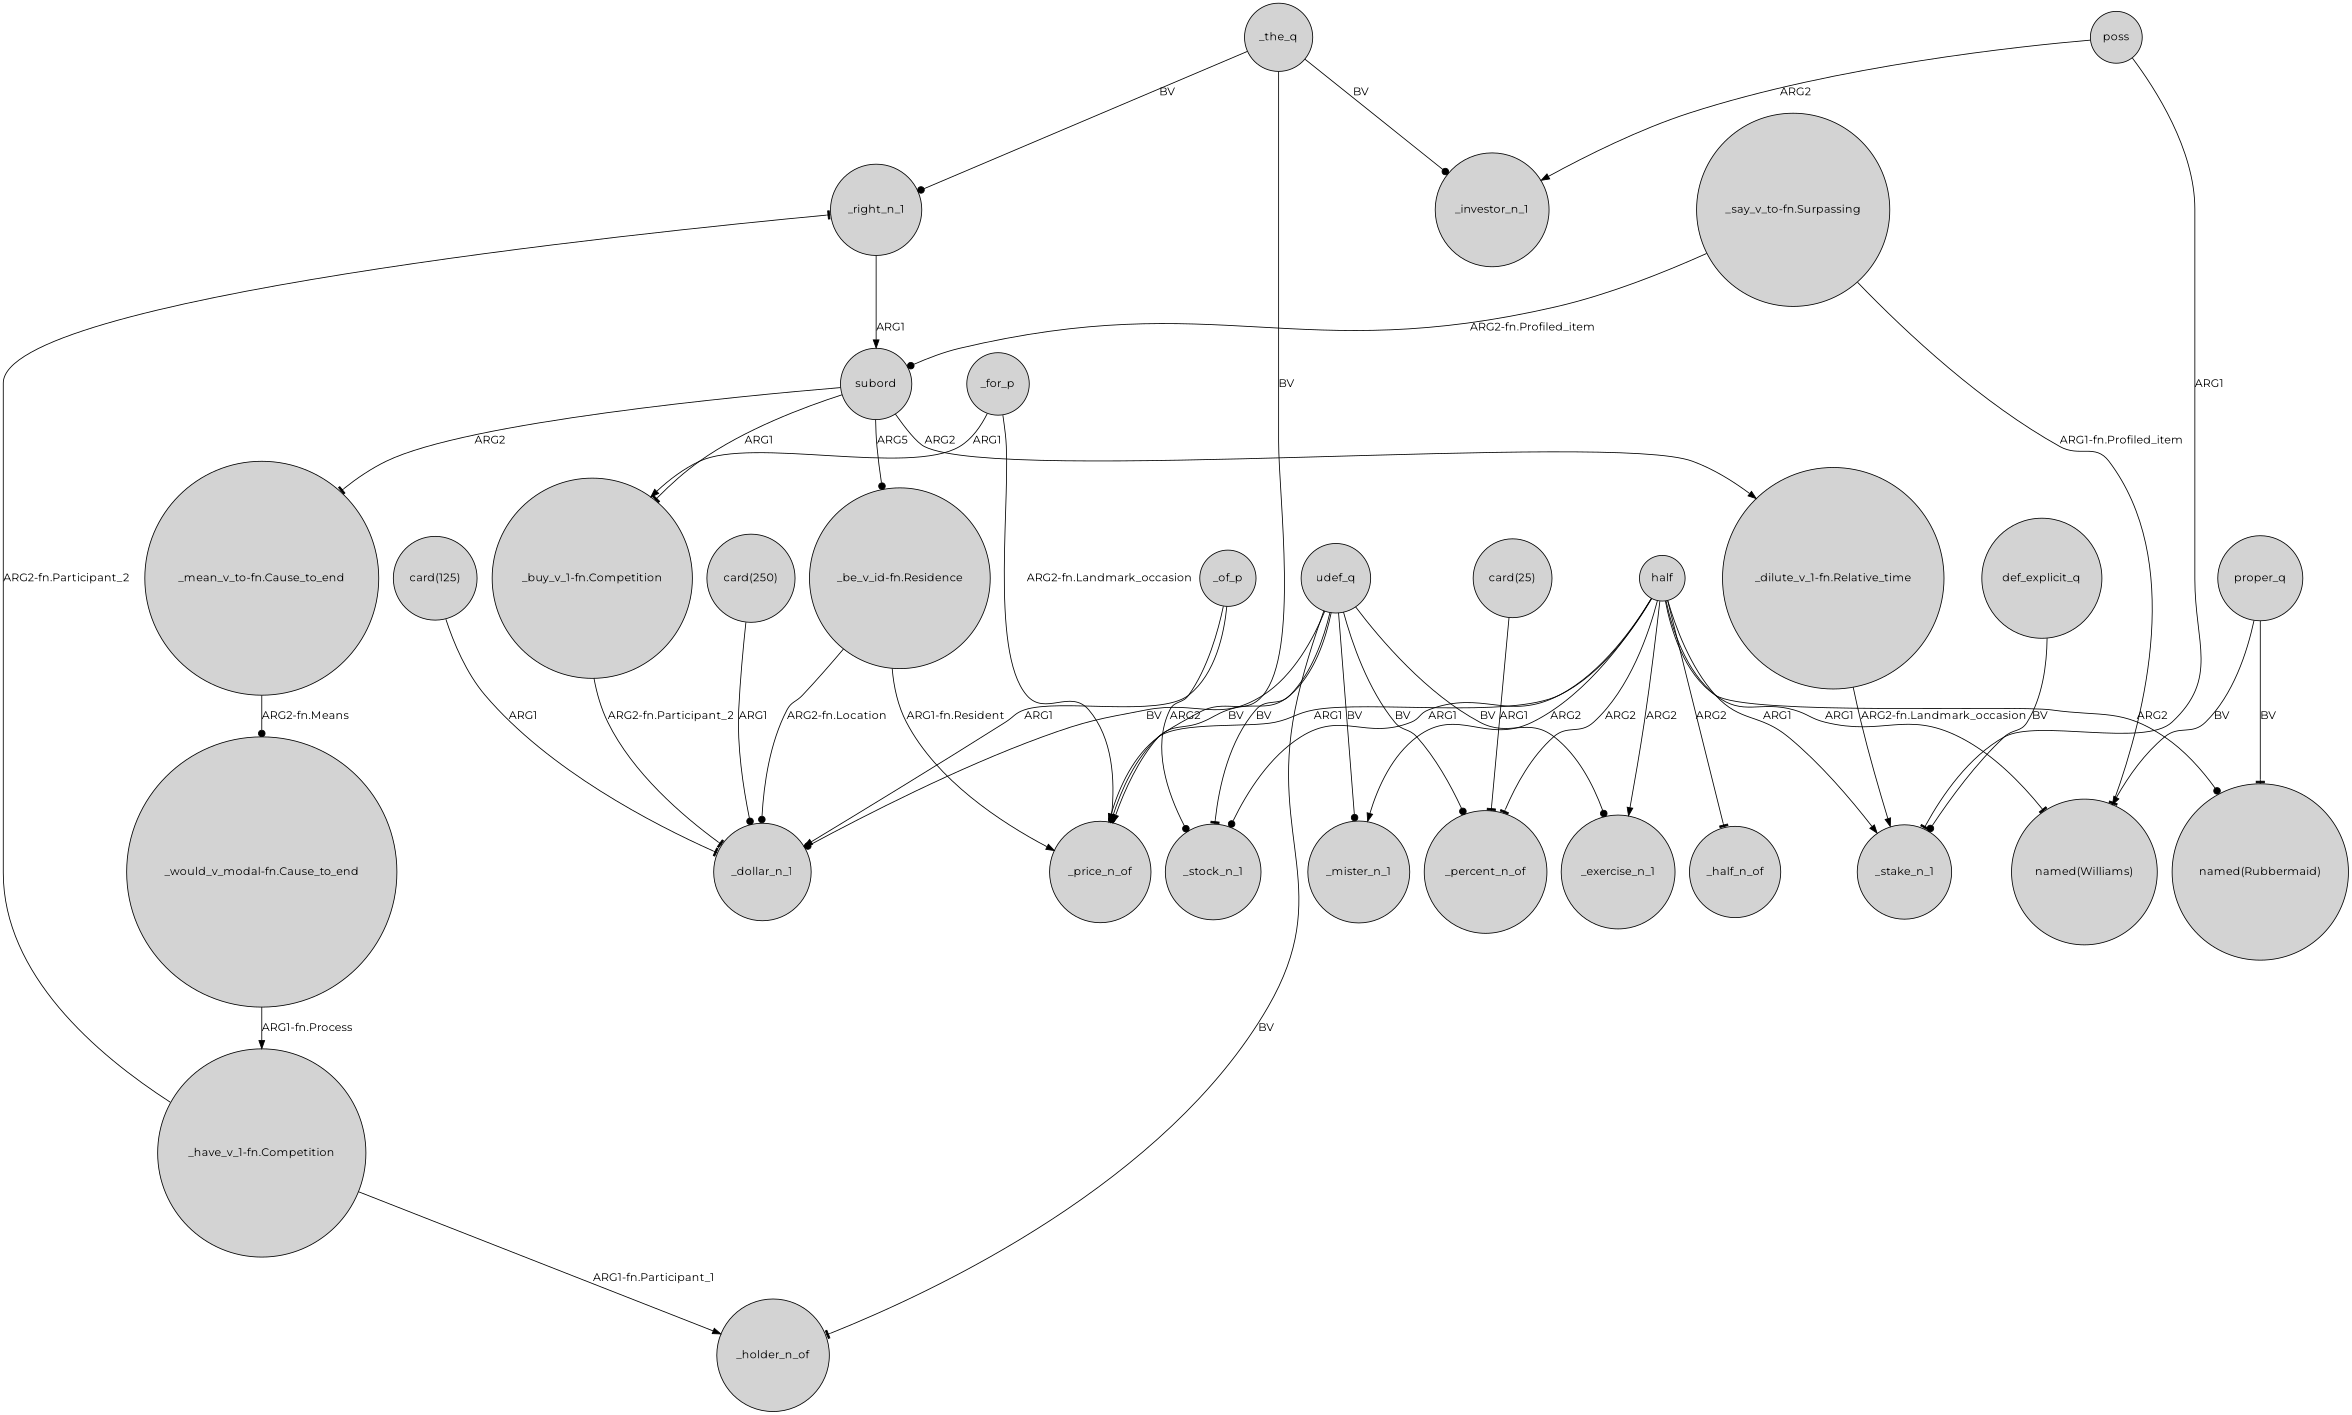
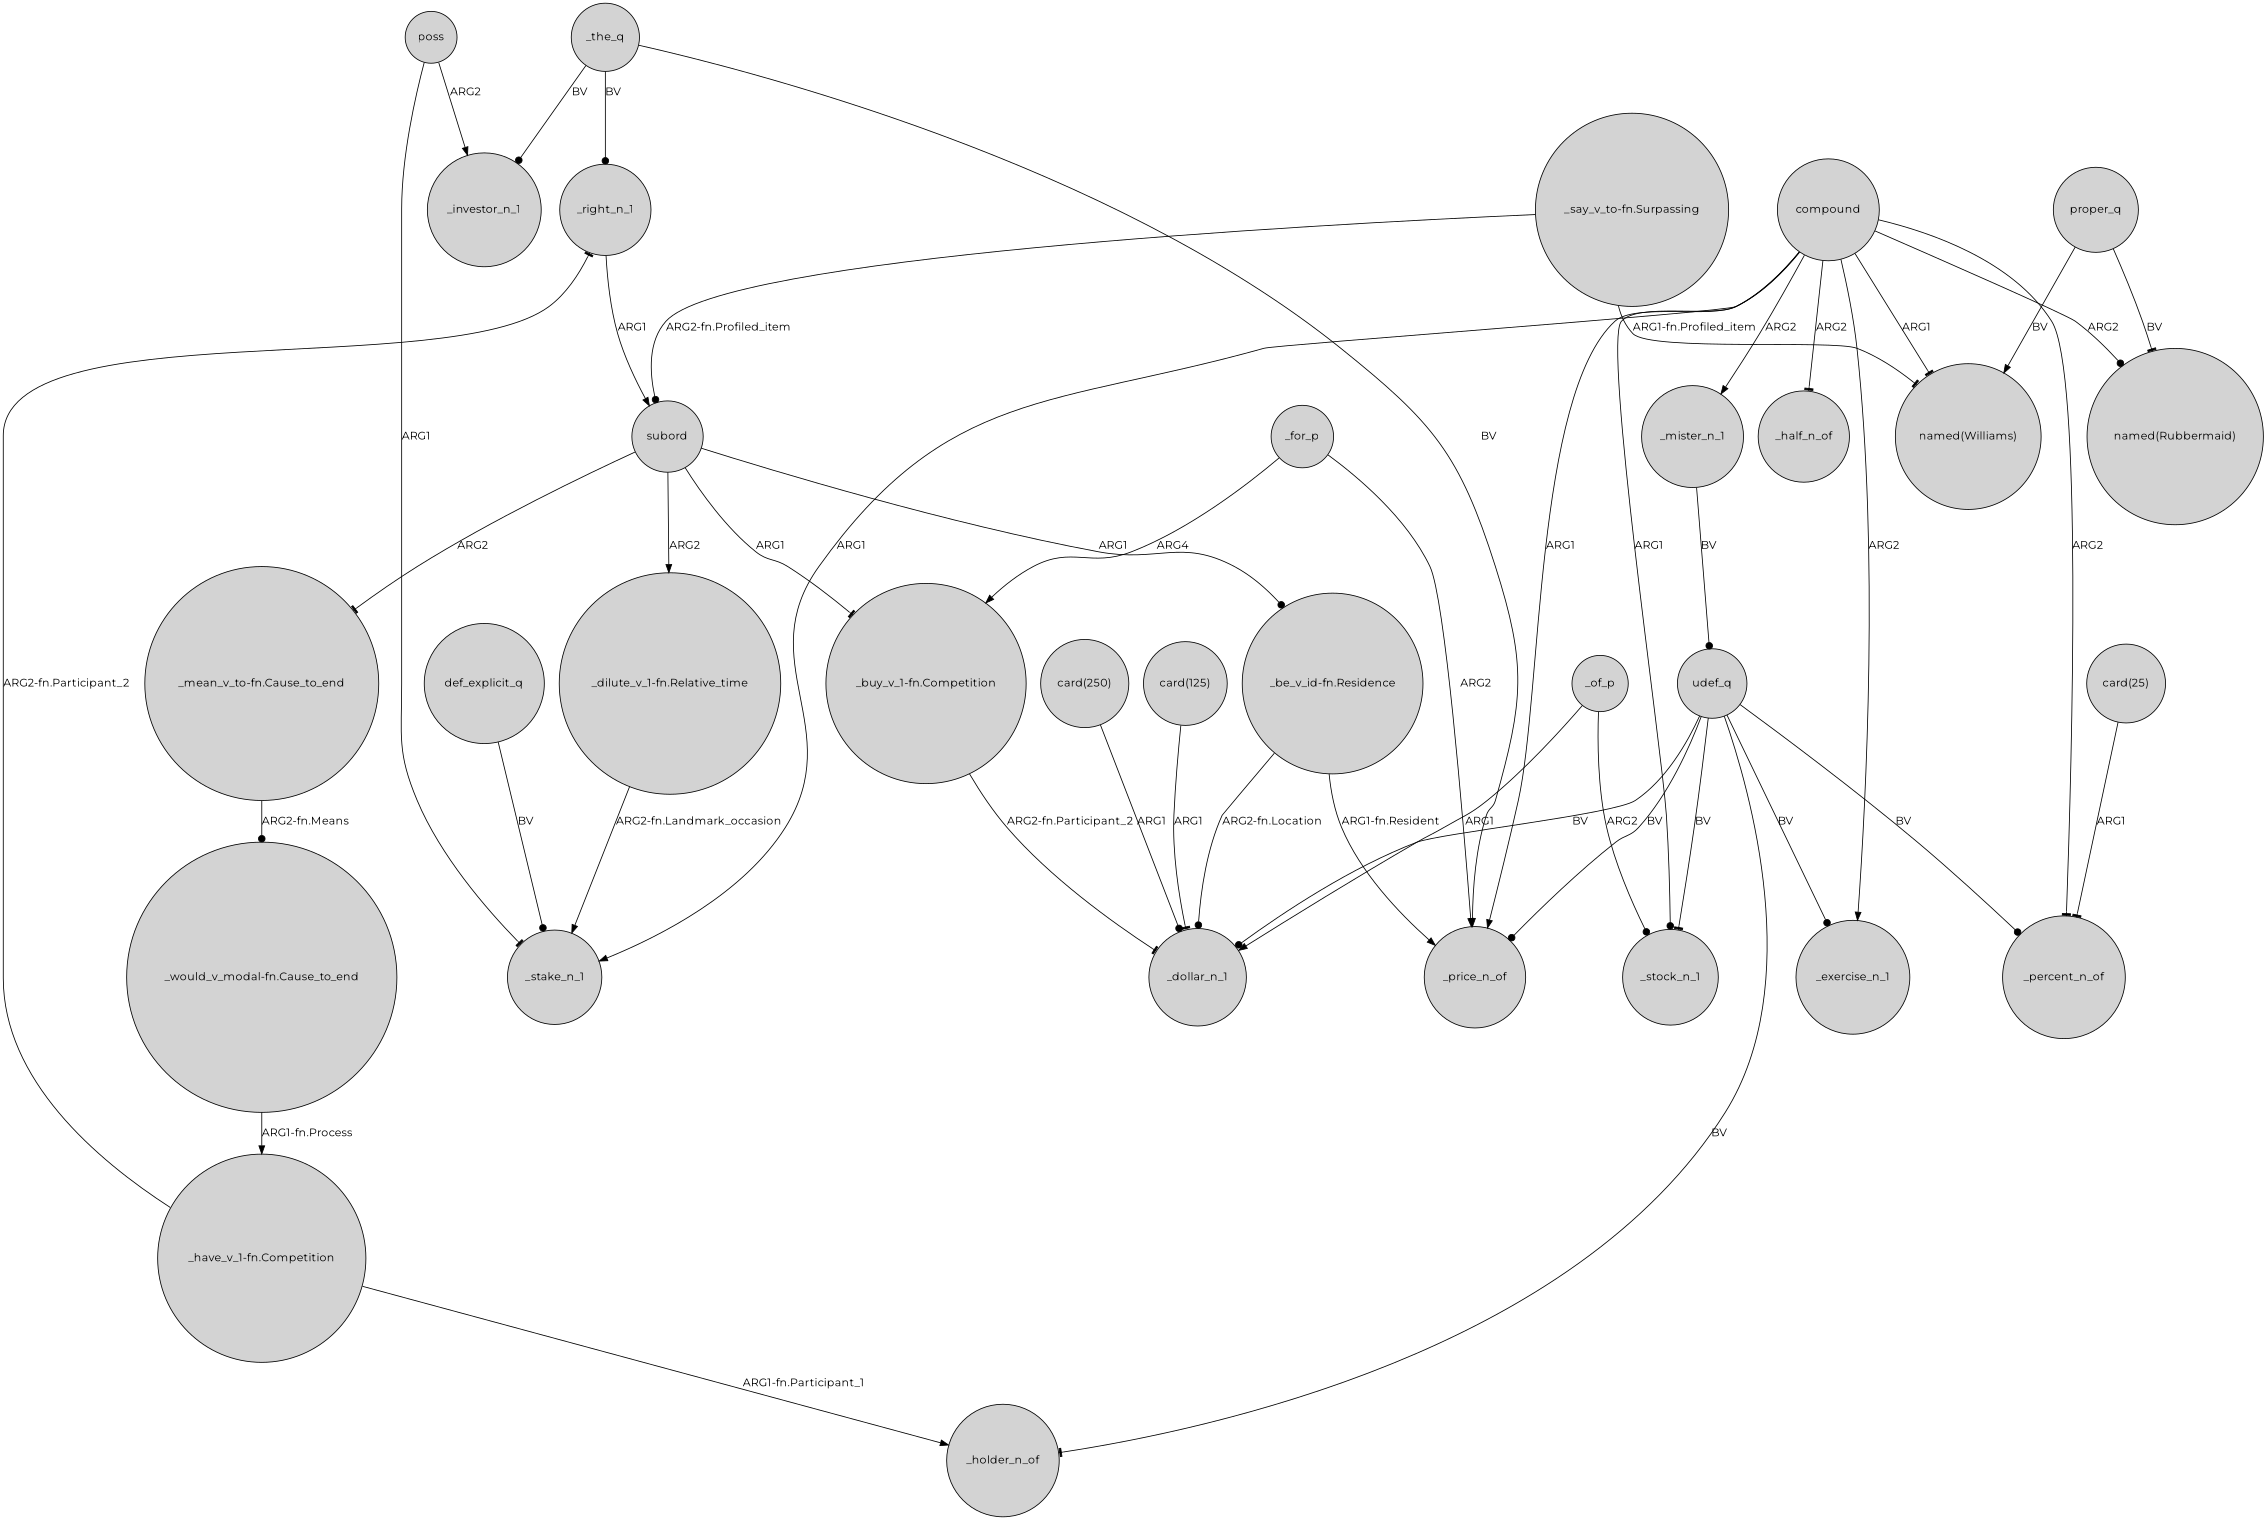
(893, 440) -> (1113, 546)
(987, 440) -> (1173, 546)
(1110, 578) -> (1476, 684)
(1662, 578) -> (1828, 210)
(1346, 713) -> (1703, 565)
